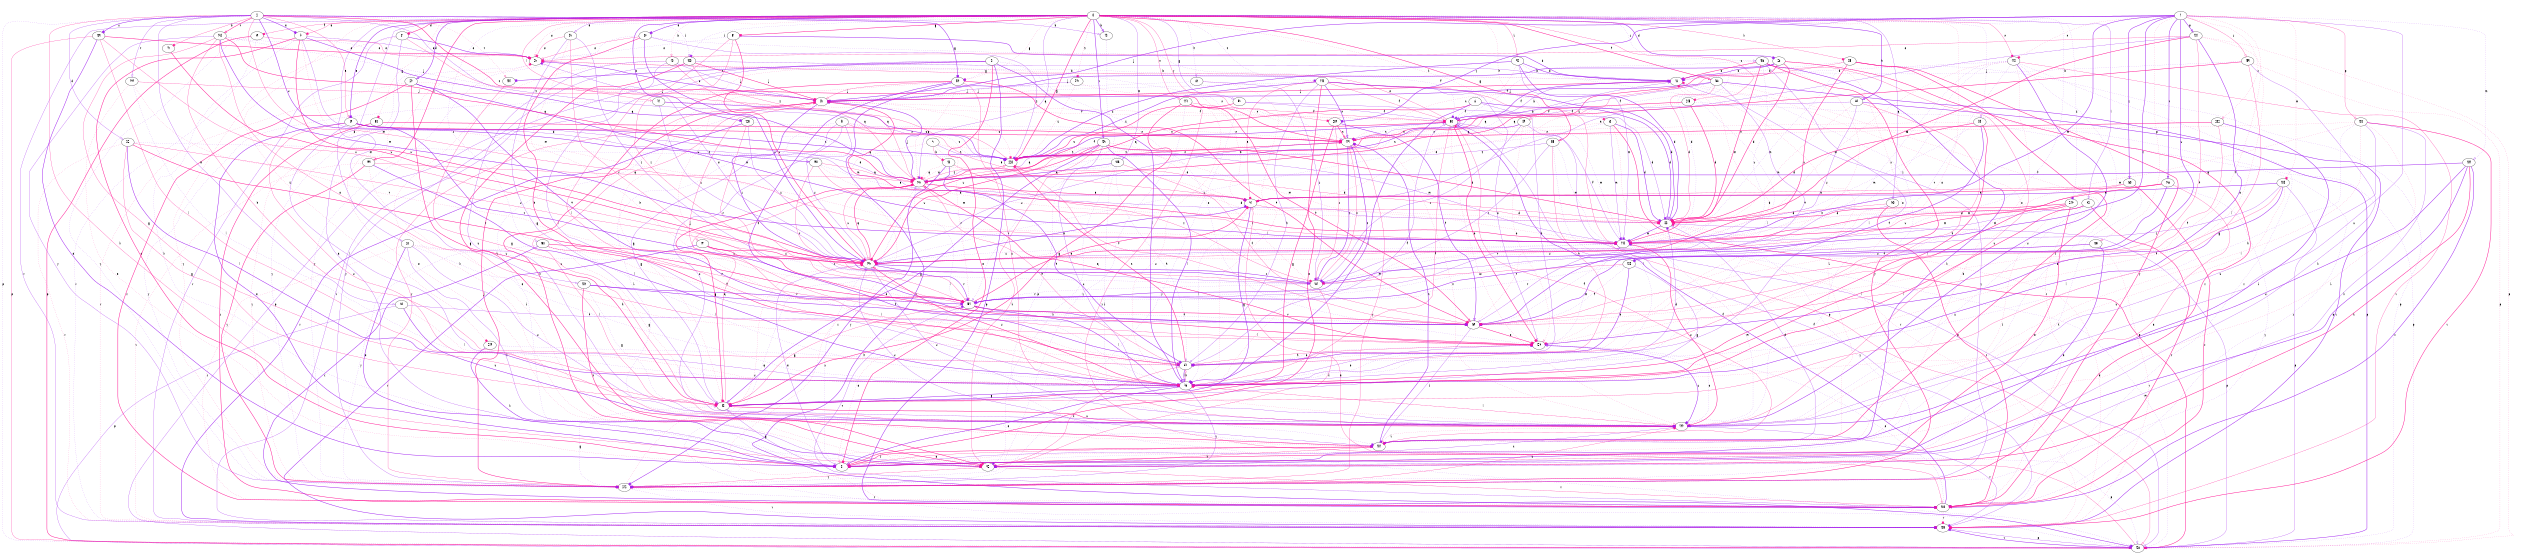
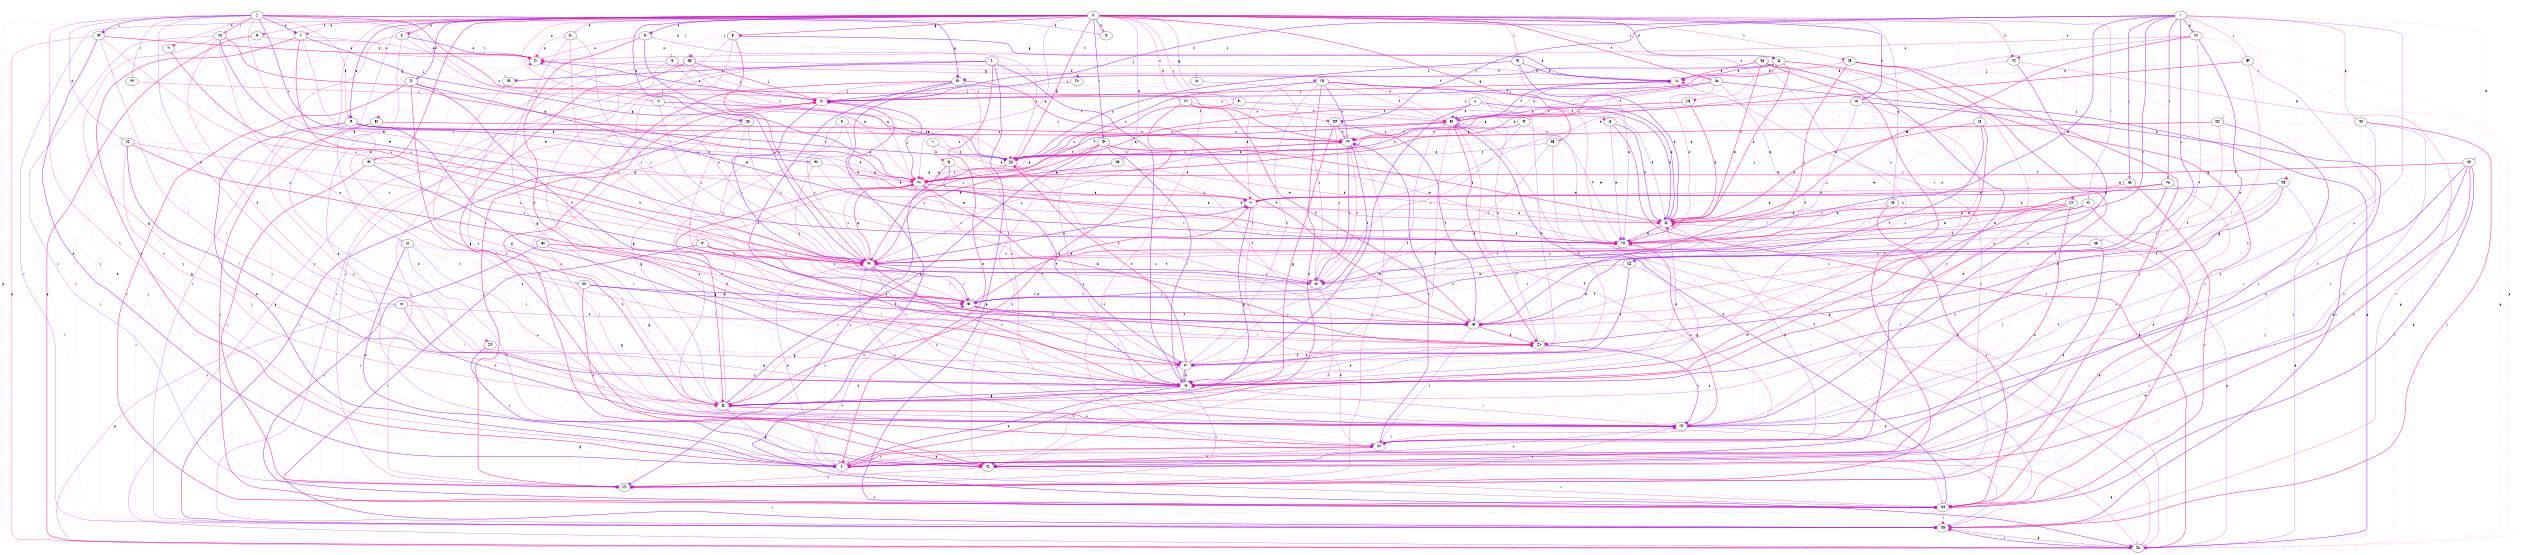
(1657, 175) -> (1657, 175)
